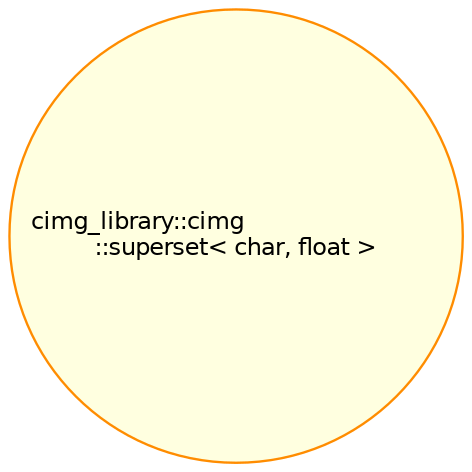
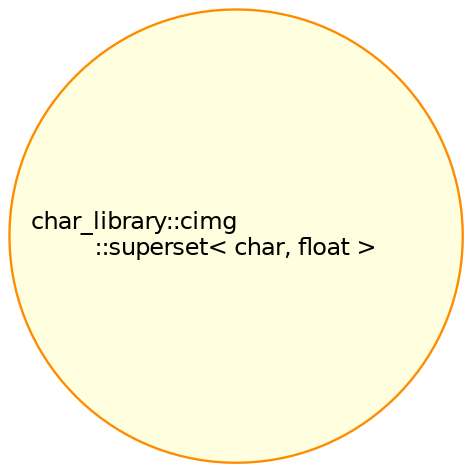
(236, 236) -> (236, 236)
